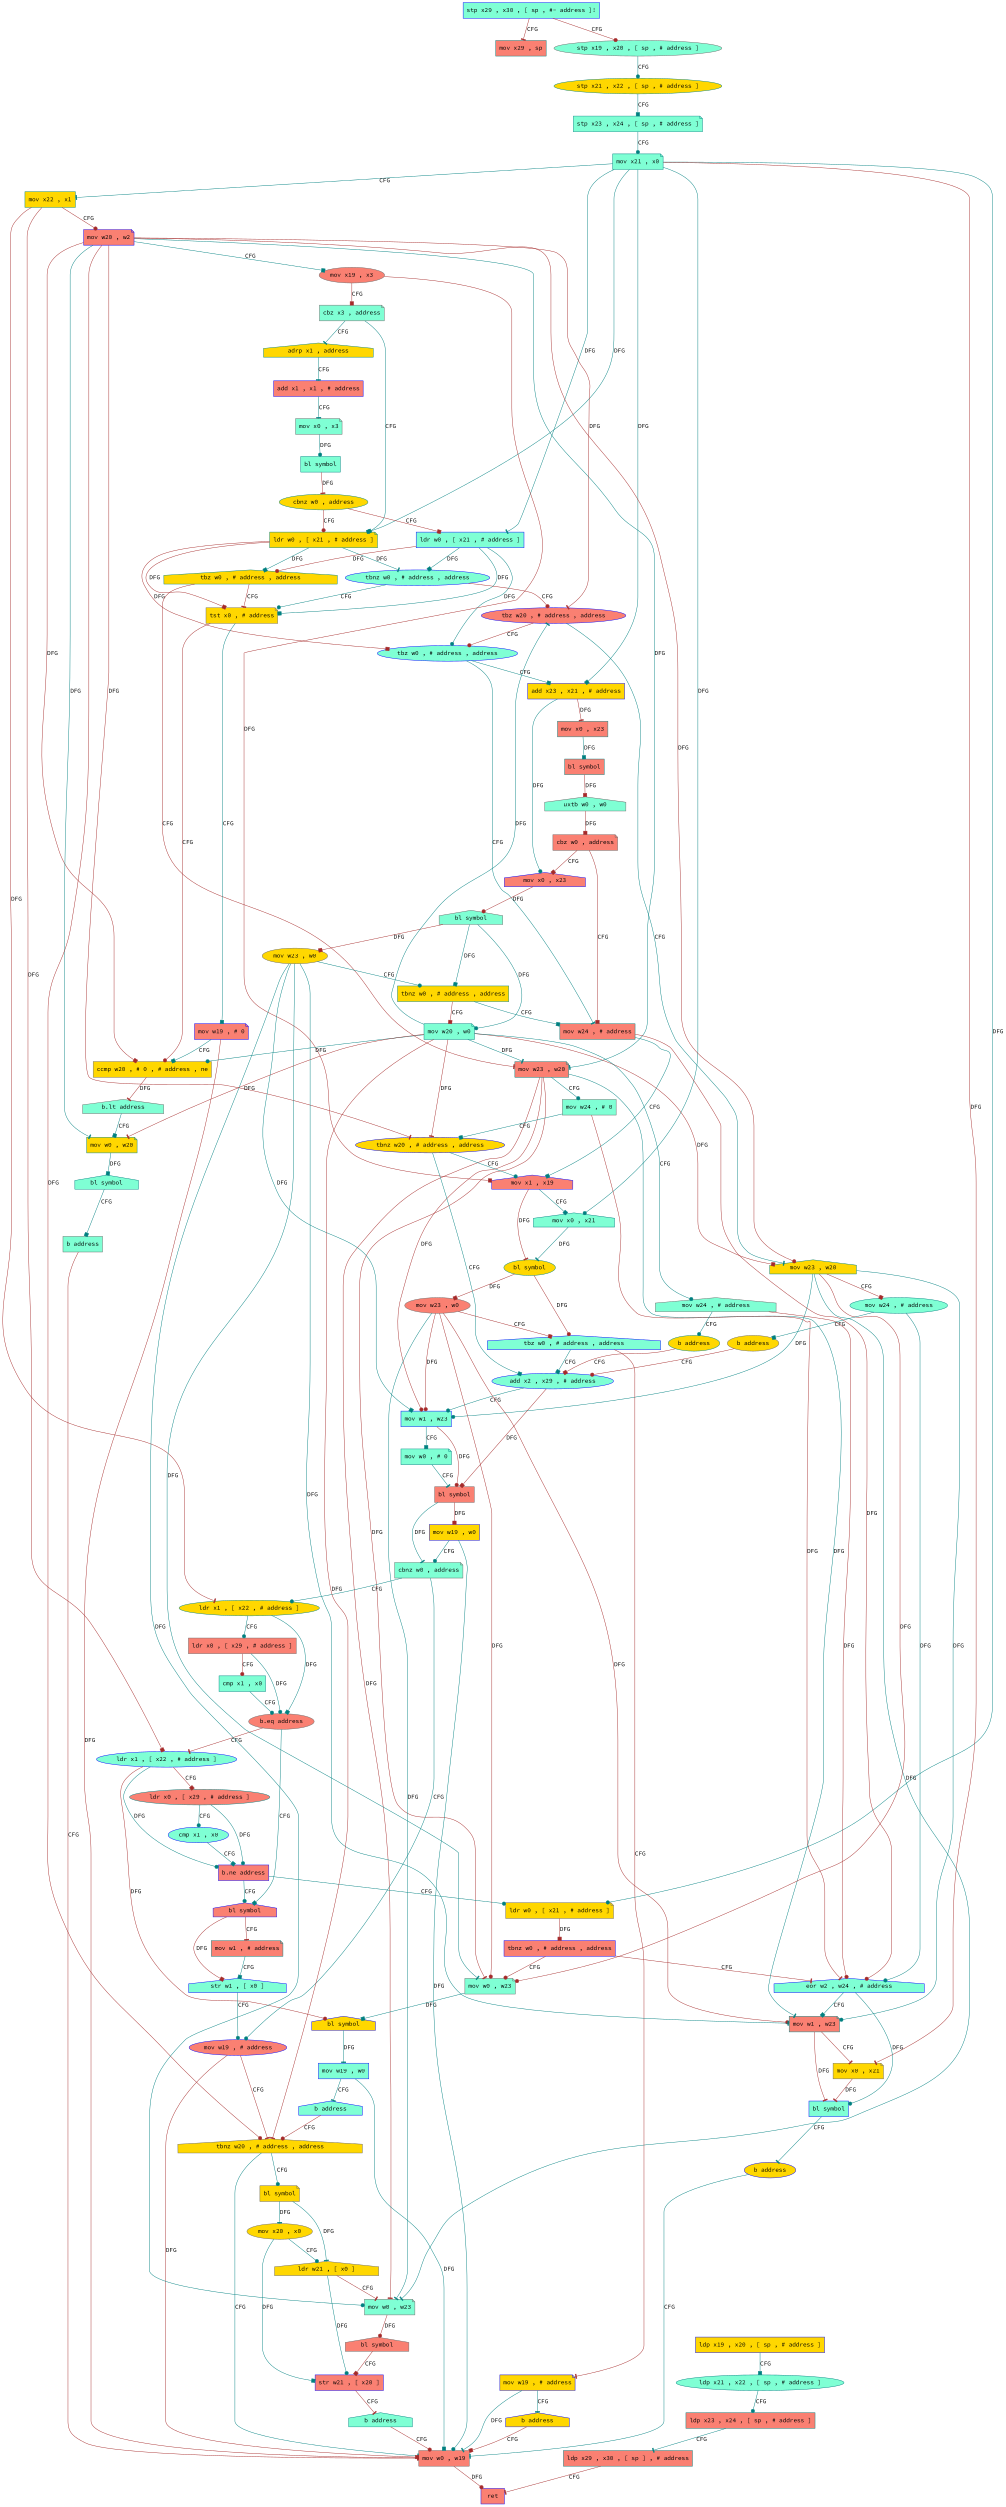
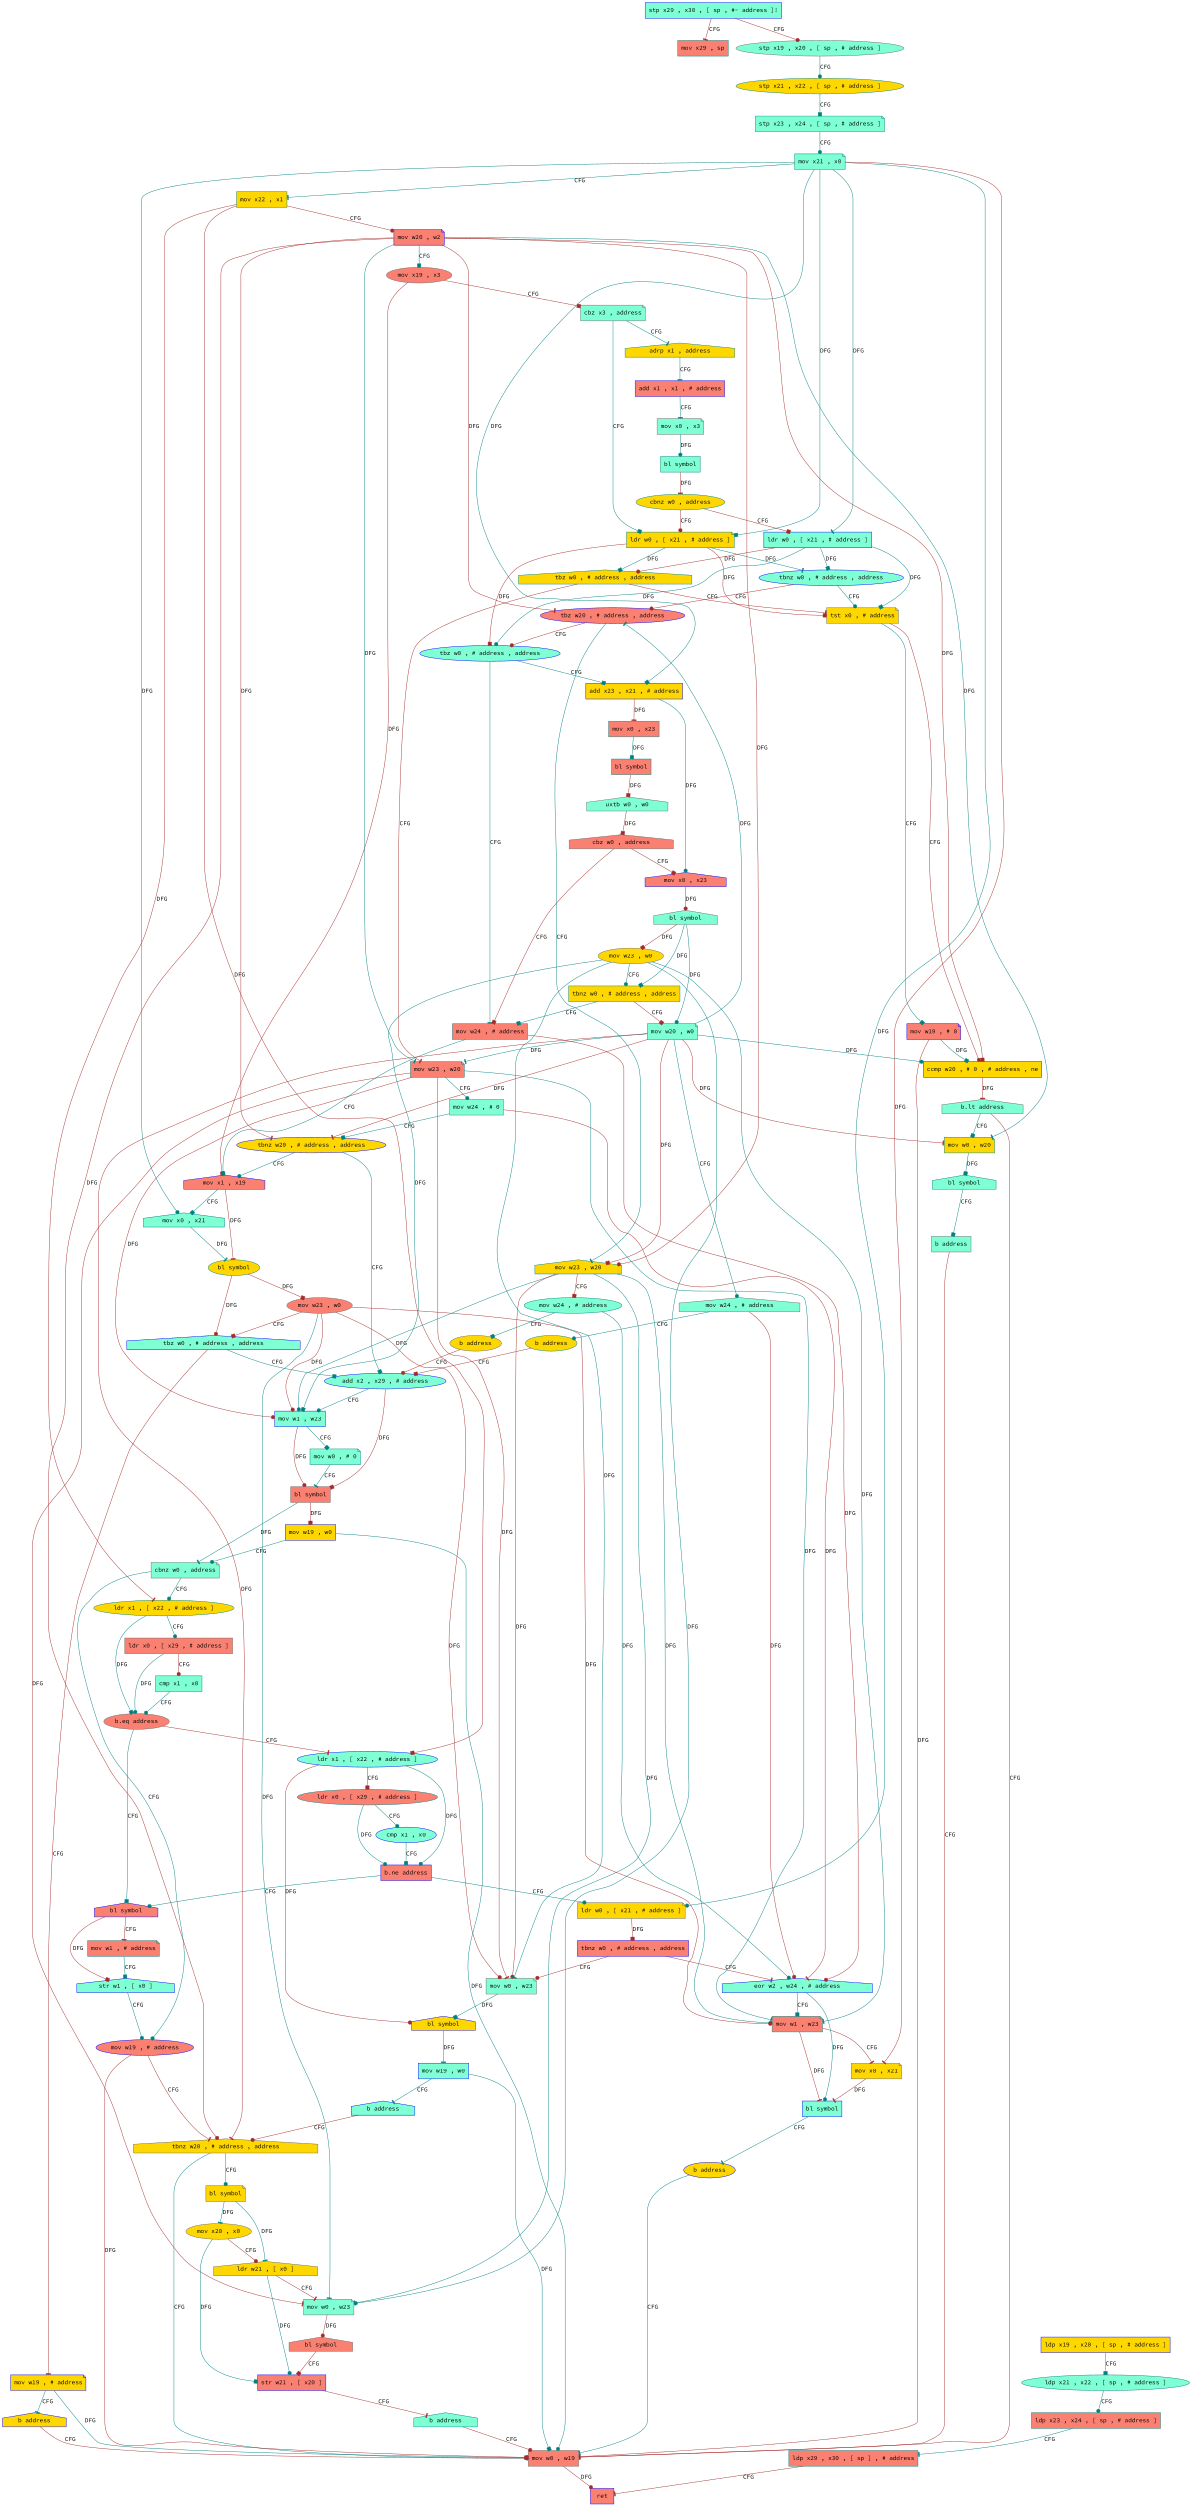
(585, 842) -> (621, 842)
(204, 1051) -> (961, 1051)
(152, 1069) -> (983, 1069)
none -> (1009, 1985)
(302, 2249) -> (241, 2249)
